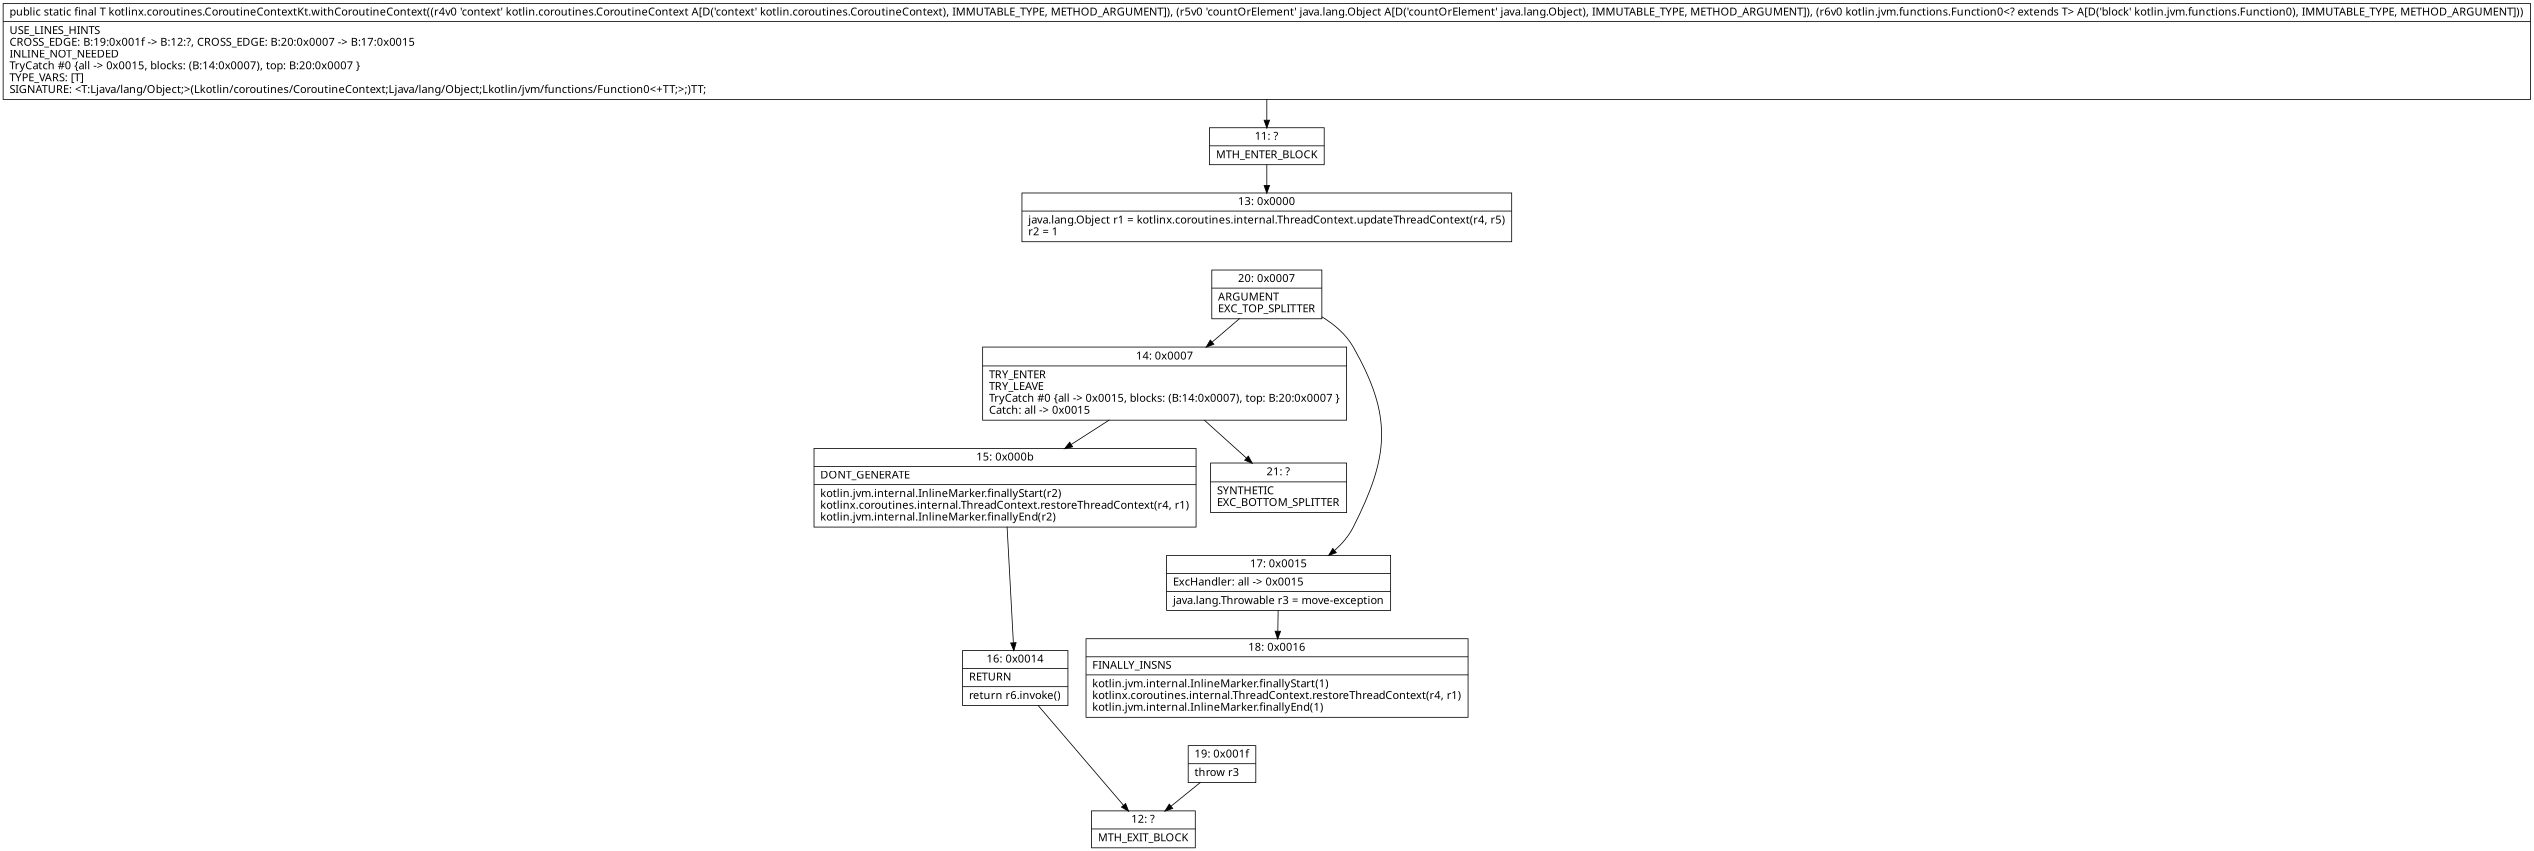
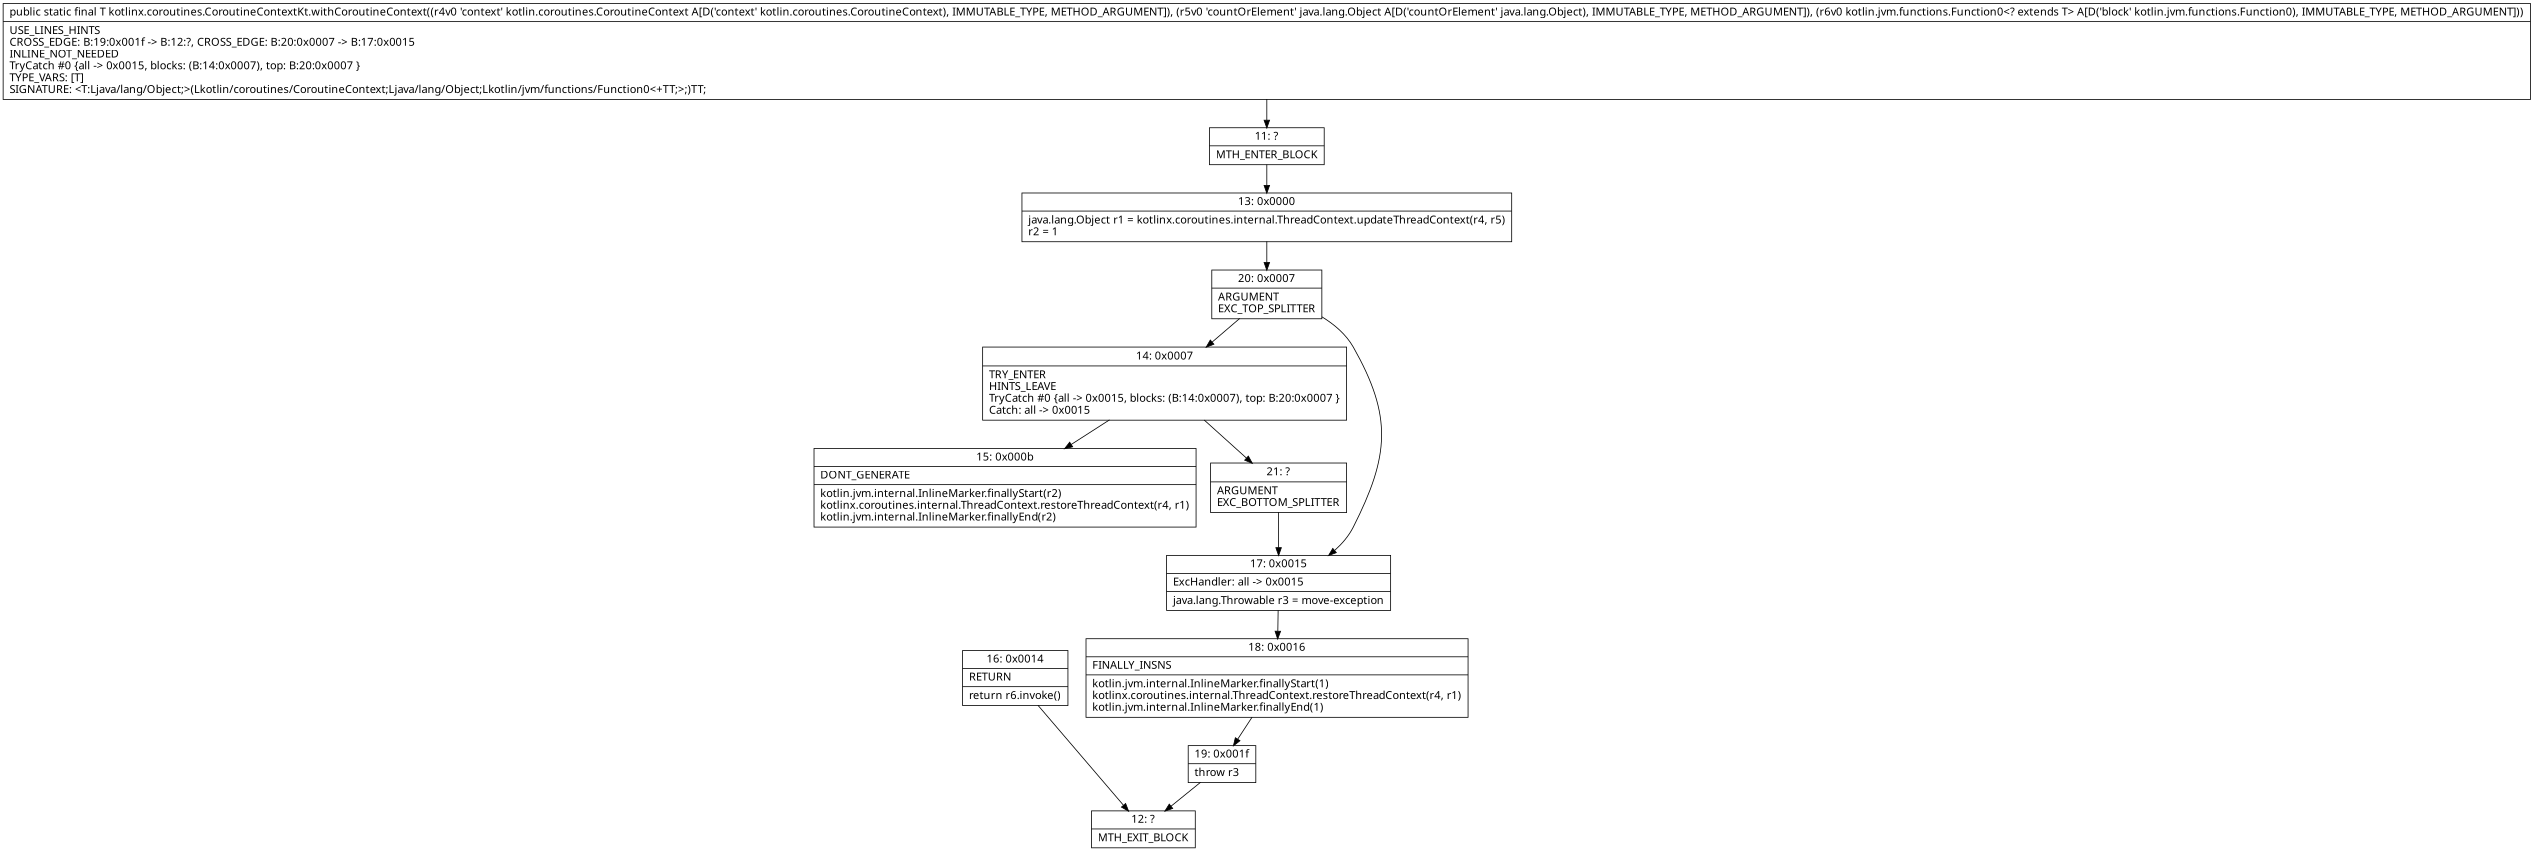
none -> (1267, 252)
(1016, 387) -> (1023, 387)
(1246, 491) -> (1248, 491)
none -> (1279, 530)
(1010, 585) -> none
none -> (1245, 728)
